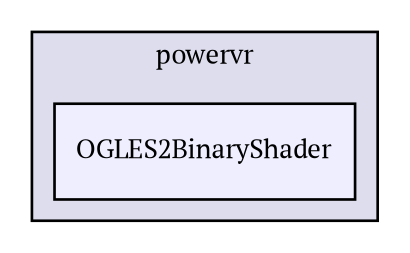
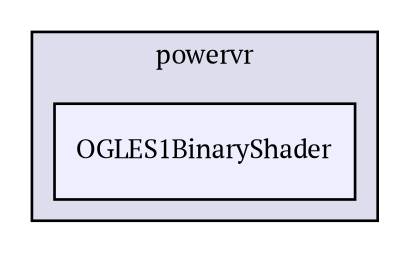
(205, 152) -> (205, 152)
